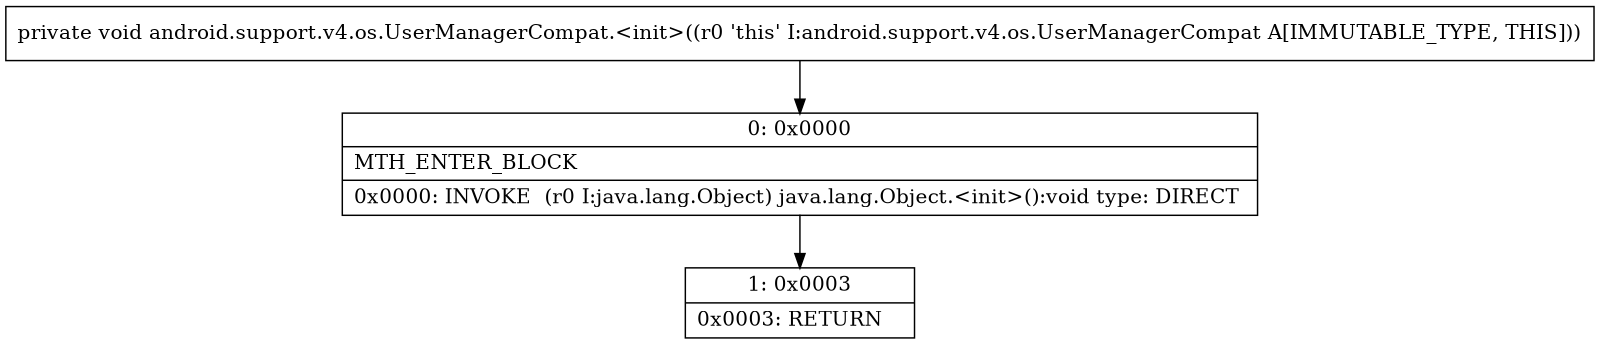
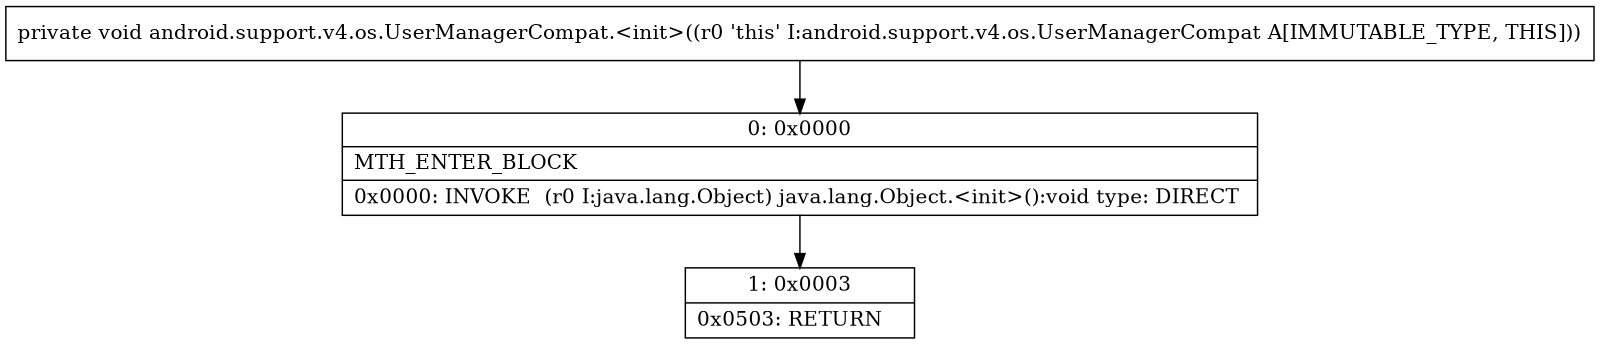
(800, 320) -> (800, 320)
